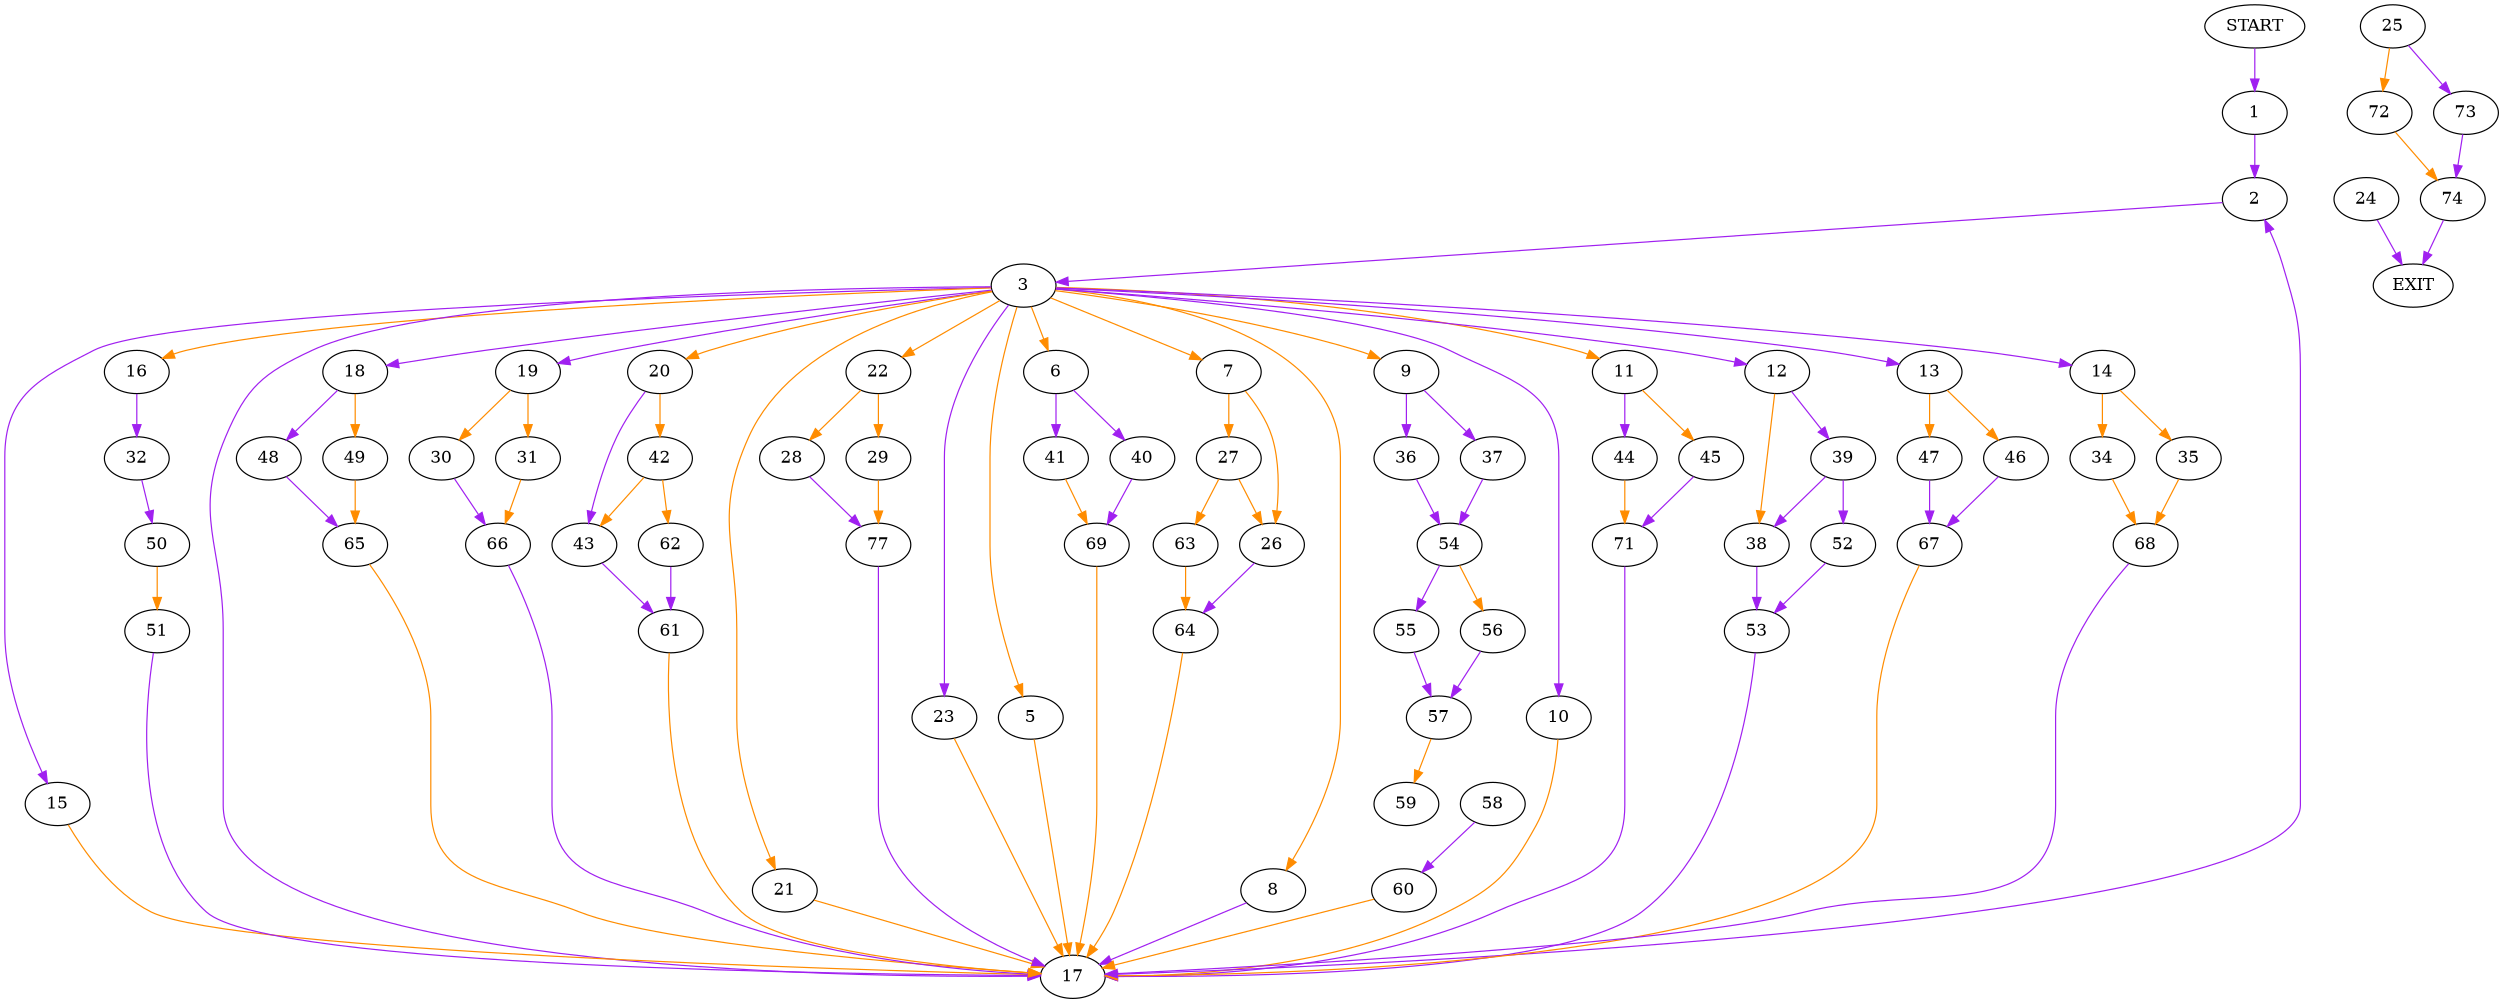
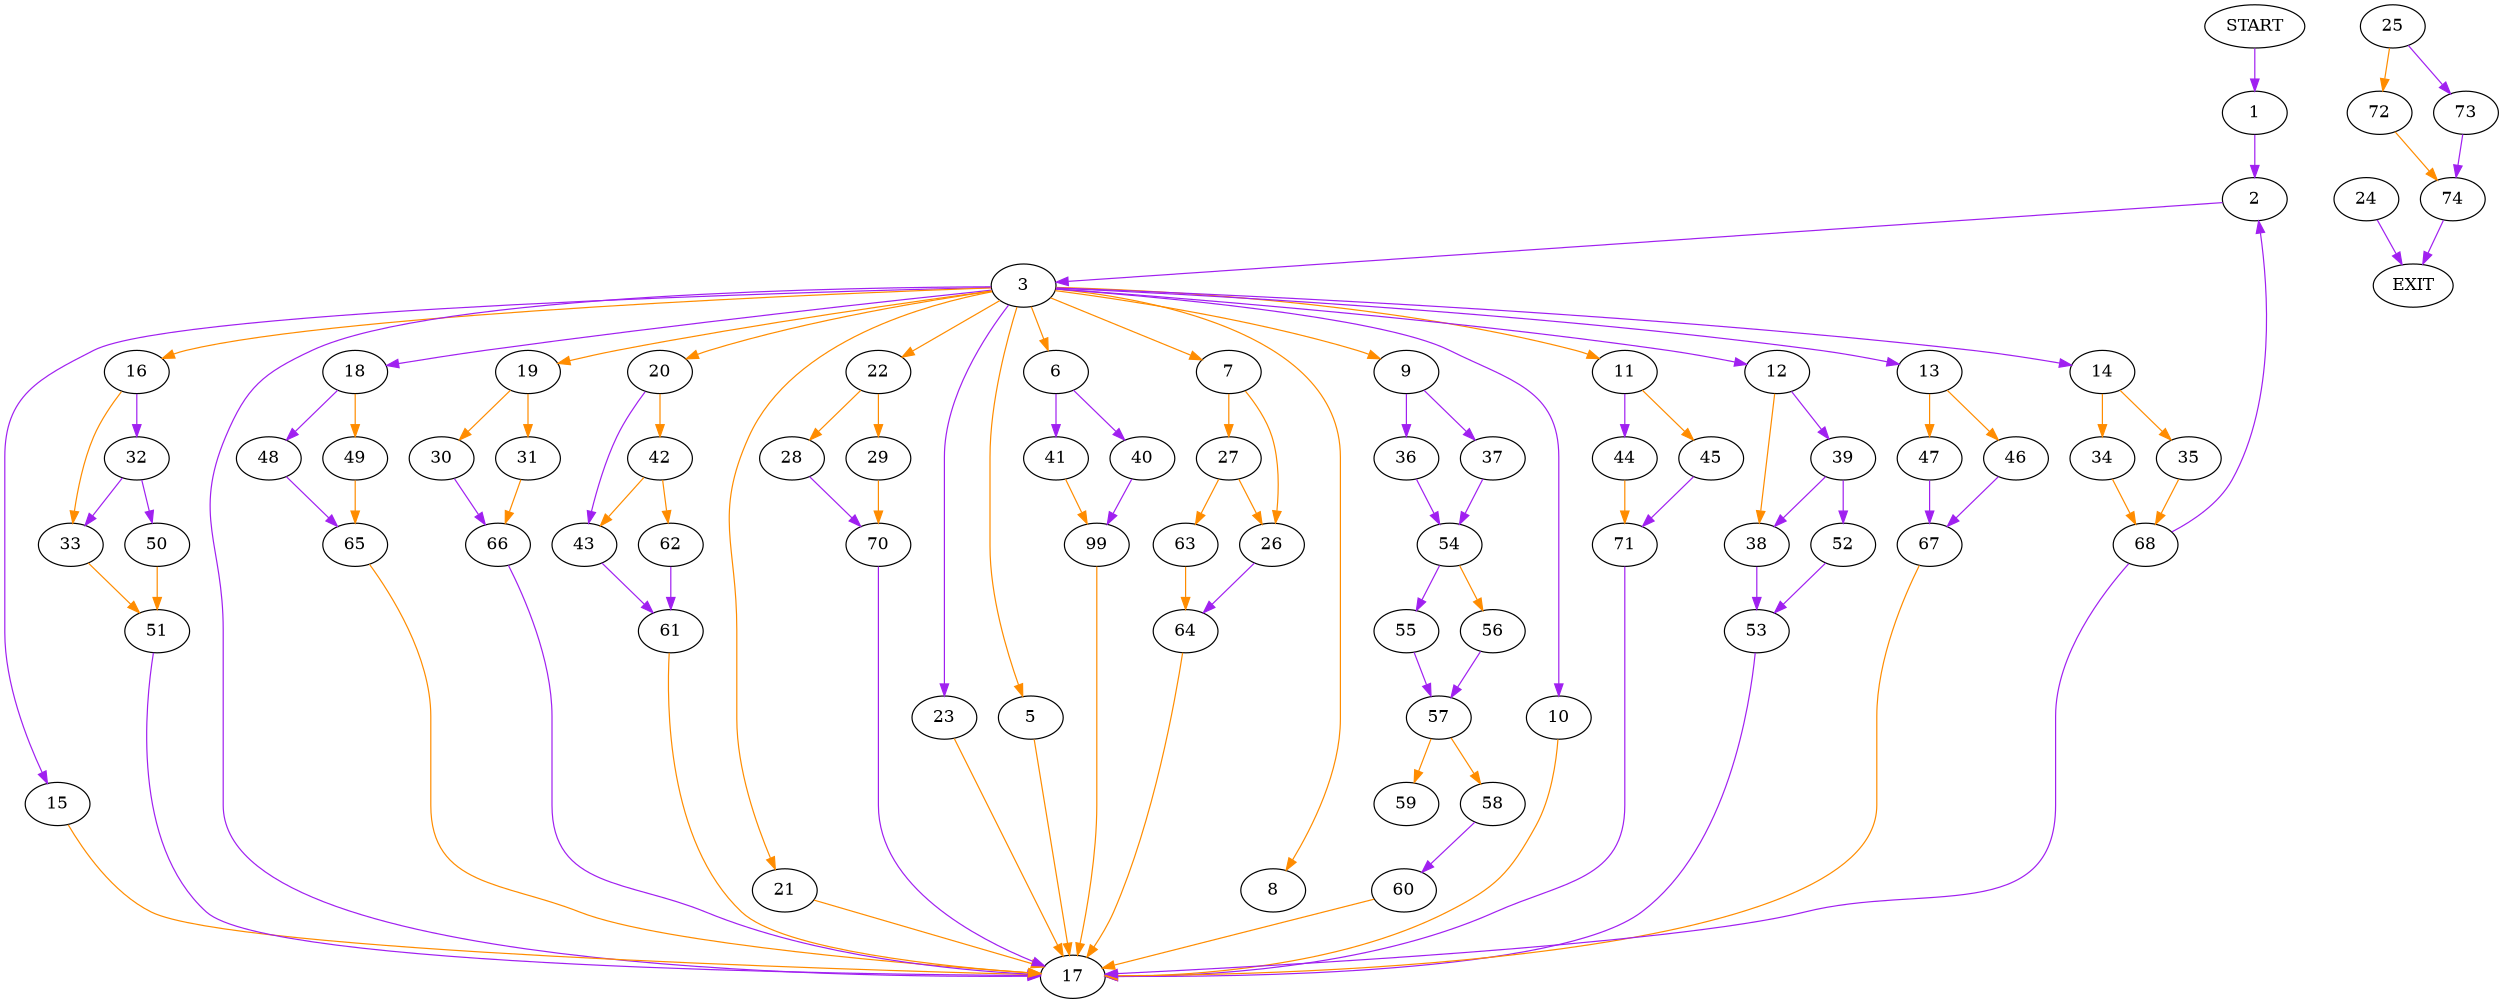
(780, 322) -> (780, 322)
none -> (71, 545)
(878, 545) -> (878, 545)
(1097, 545) -> (1097, 545)
none -> (1462, 756)
(2003, 907) -> (2259, 399)
(1179, 931) -> none
